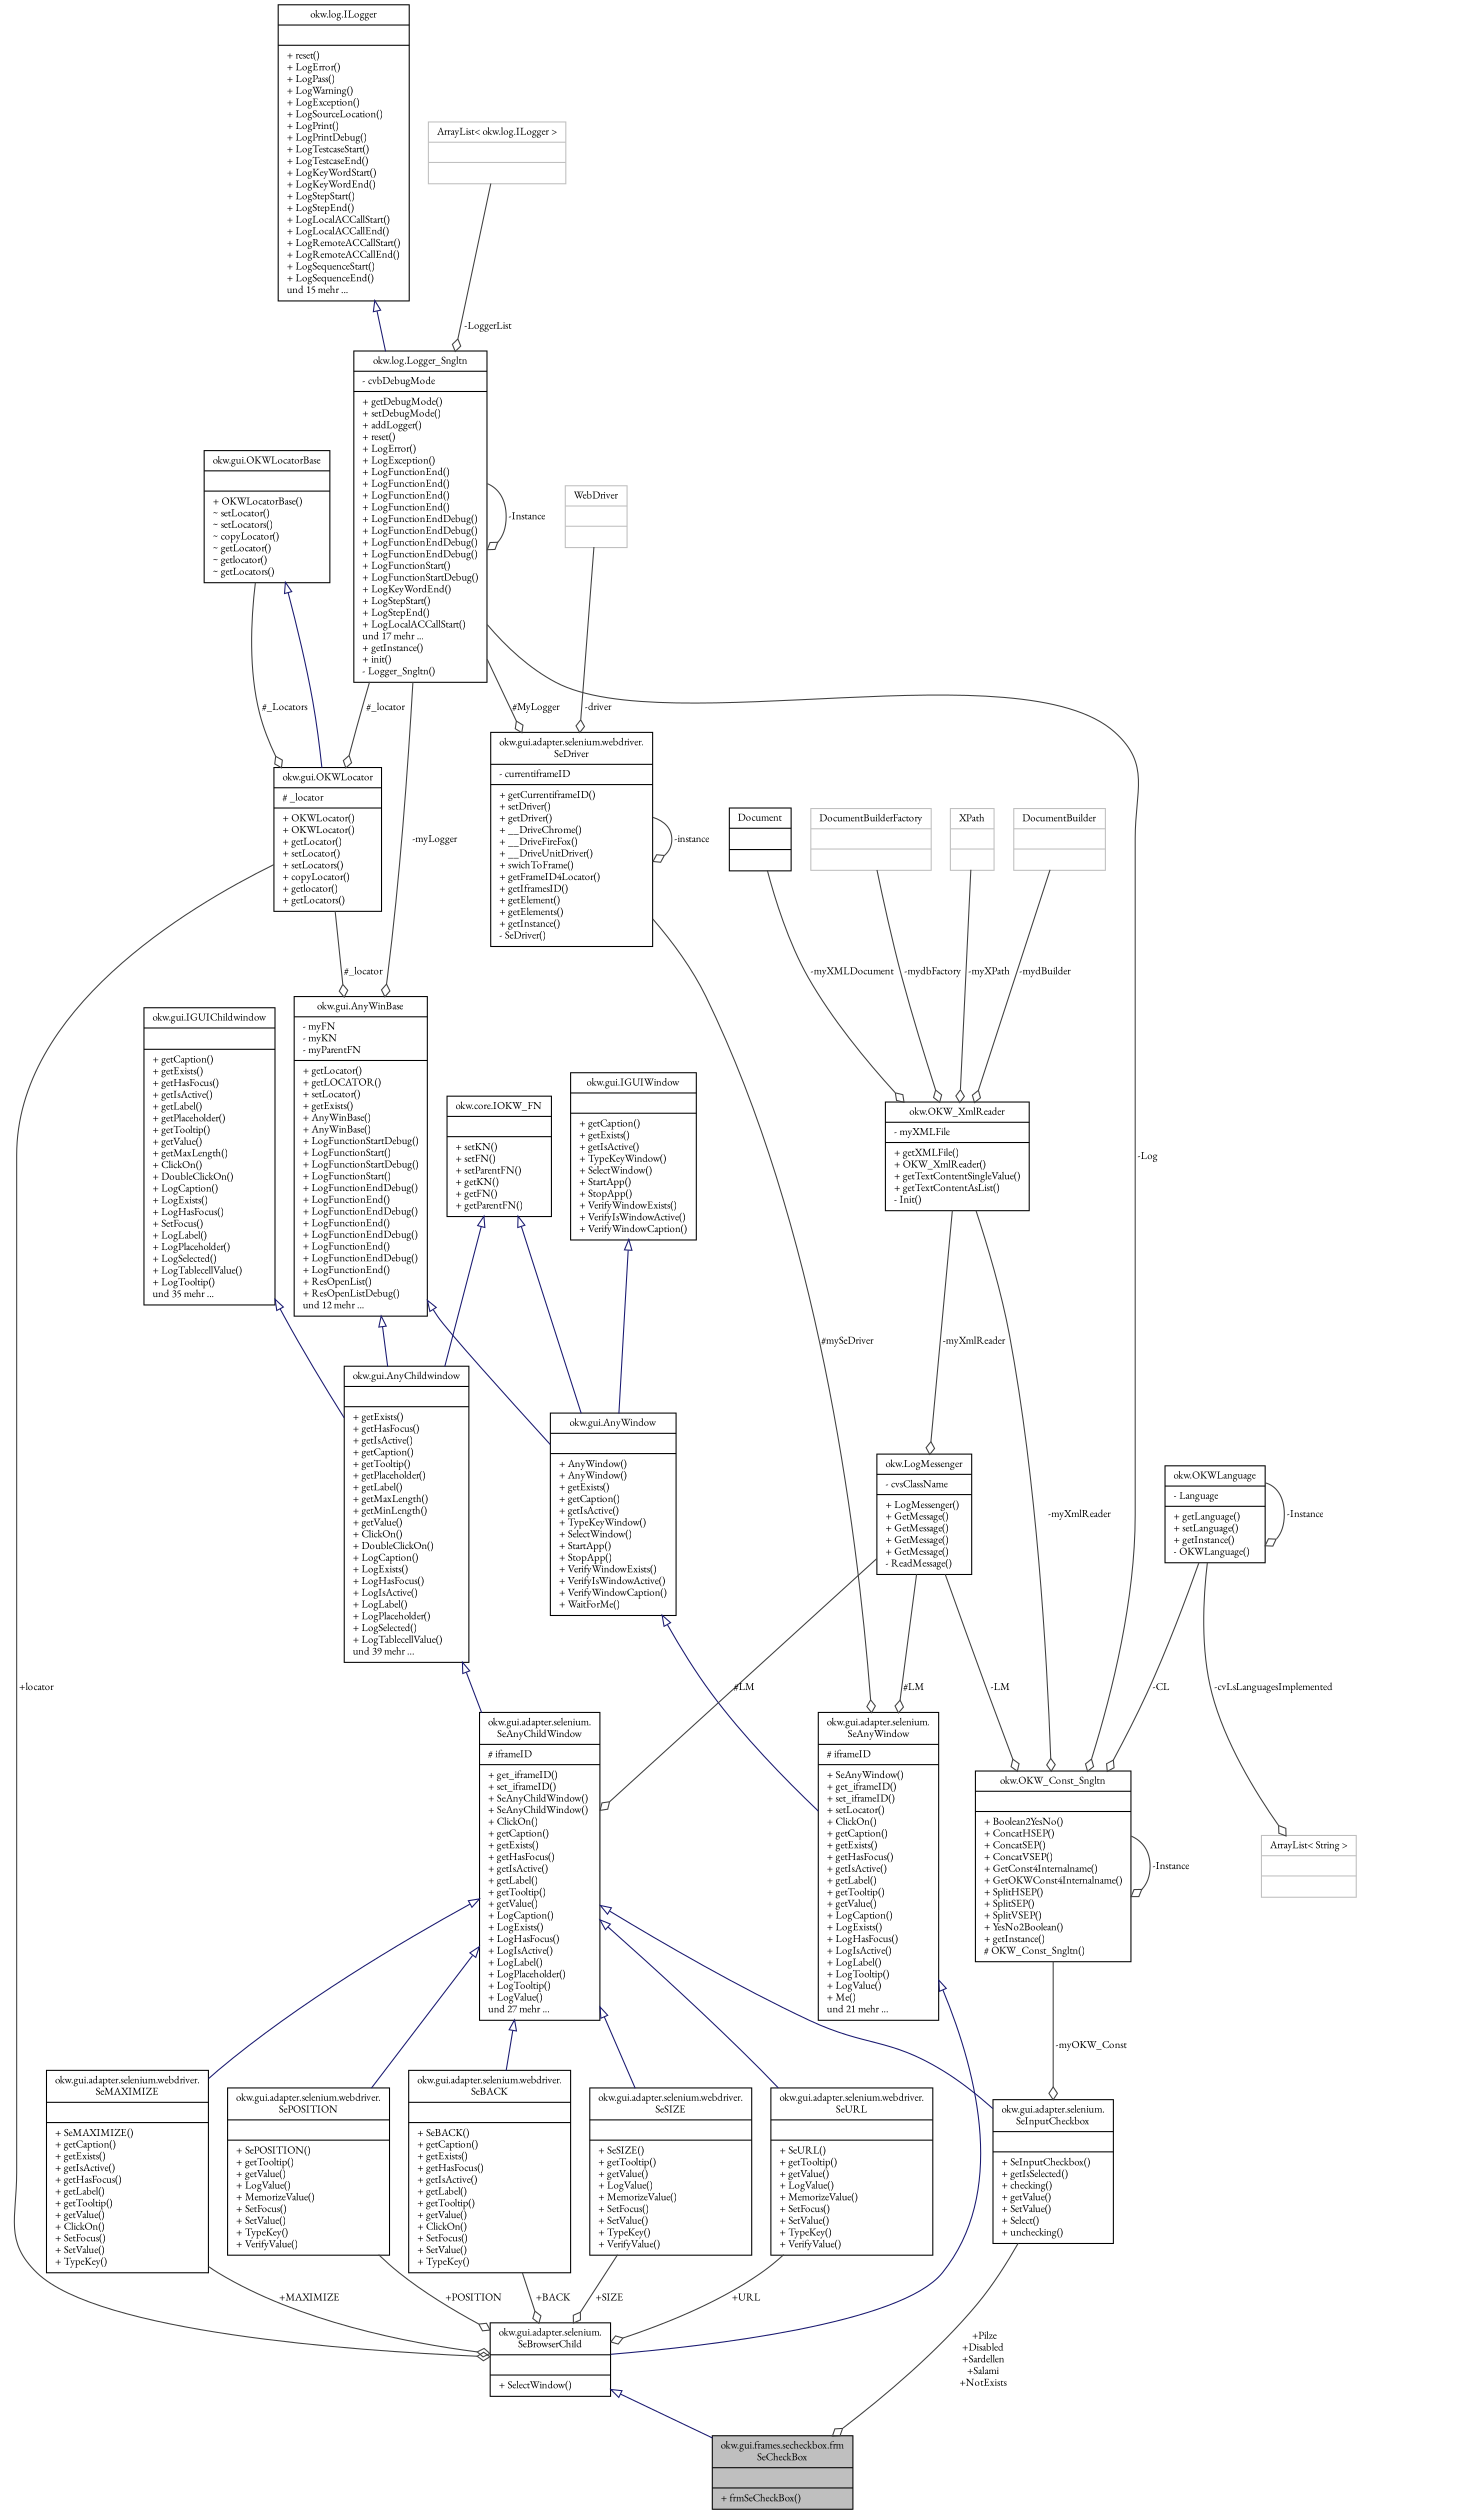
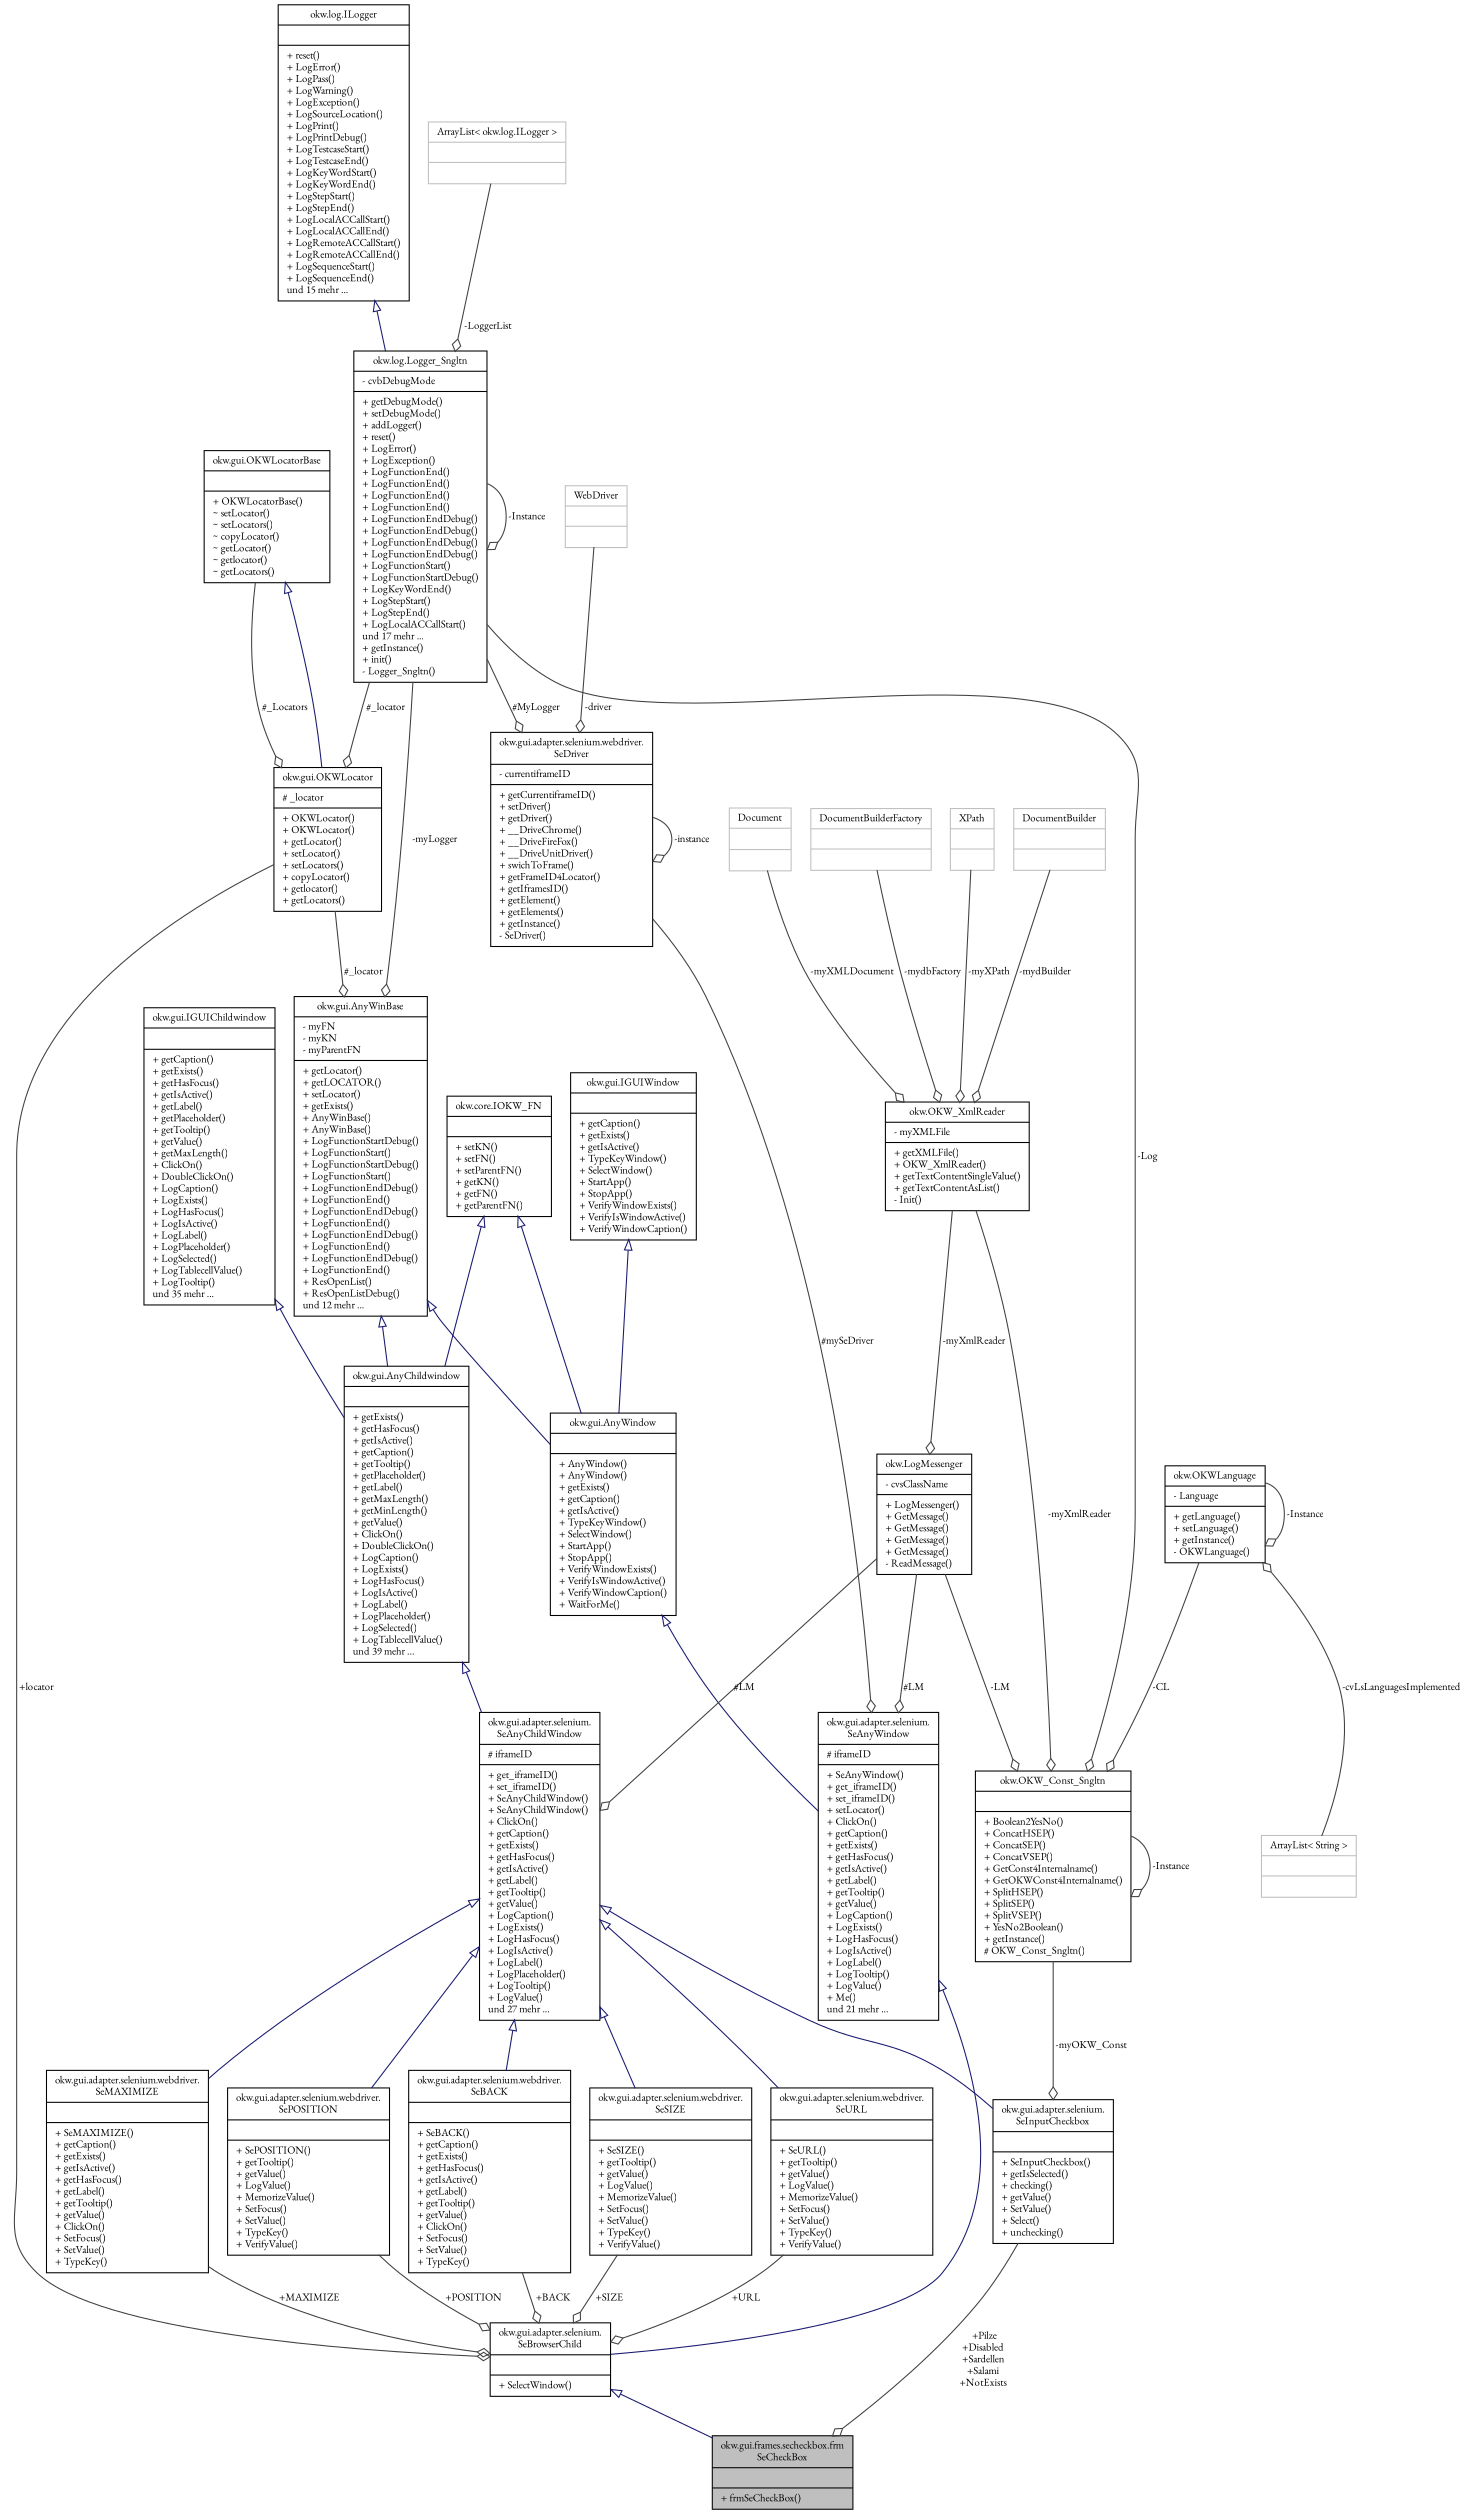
(760, 839) -> (760, 839)
(178, 1223) -> (185, 1223)
(1214, 1701) -> (1341, 1696)
